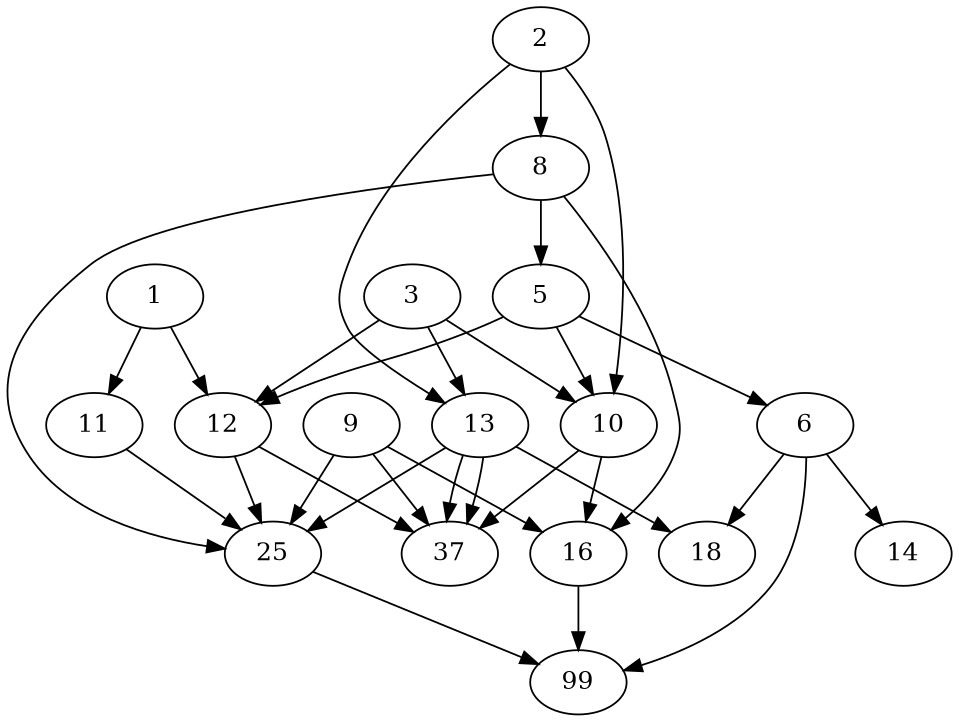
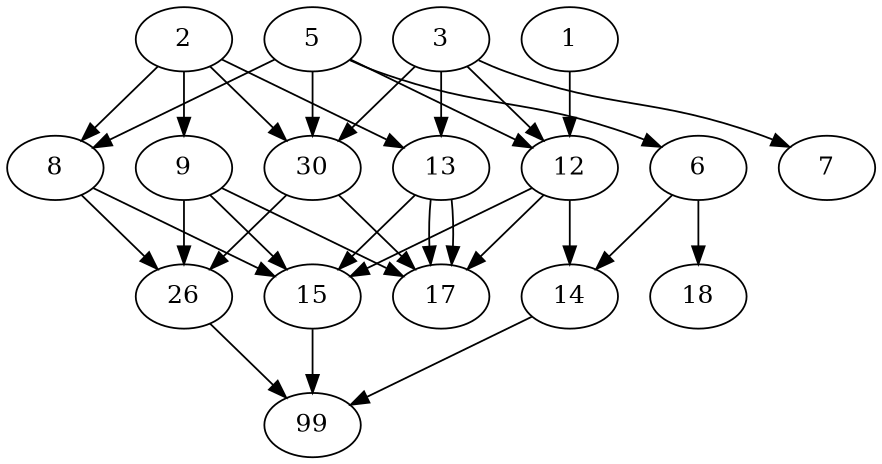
none -> (184, 91)
none -> (827, 168)
(541, 223) -> (196, 98)
none -> (570, 223)
(94, 425) -> none
(609, 425) -> (313, 168)
(582, 483) -> none
(273, 554) -> (313, 296)
(450, 554) -> (441, 296)
(578, 554) -> (184, 296)
(765, 593) -> (449, 357)
